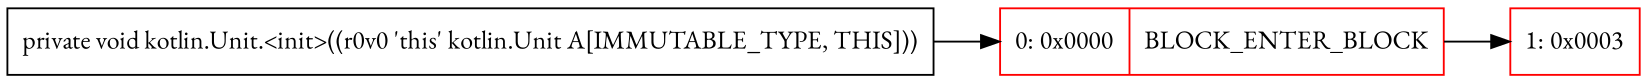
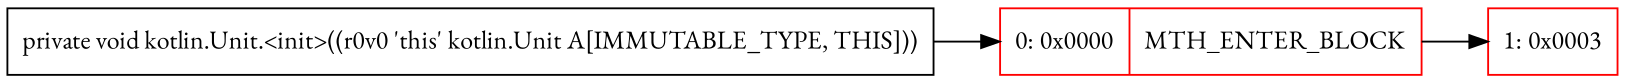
(1287, 41) -> (1276, 41)
